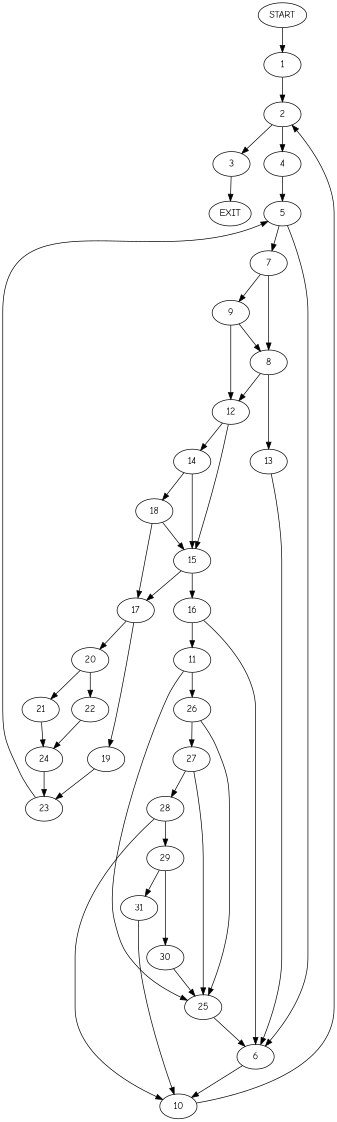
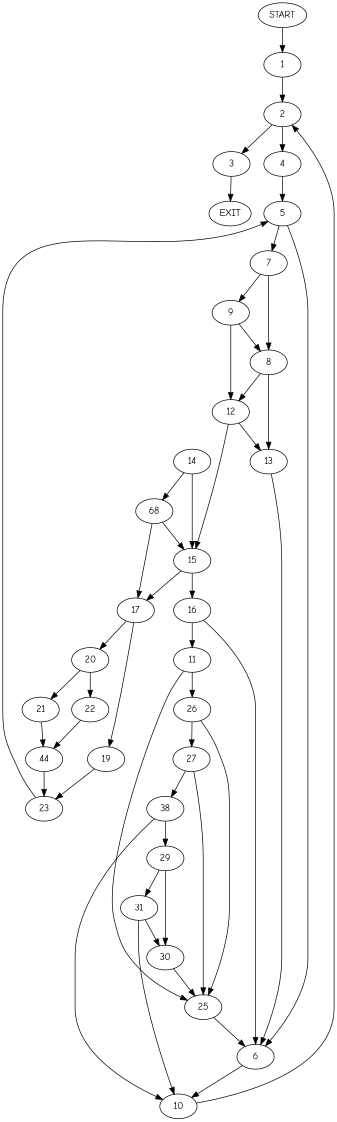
(214, 434) -> (248, 434)
(154, 511) -> (154, 511)
(44, 759) -> (44, 759)
(165, 809) -> (165, 809)
none -> (151, 930)
